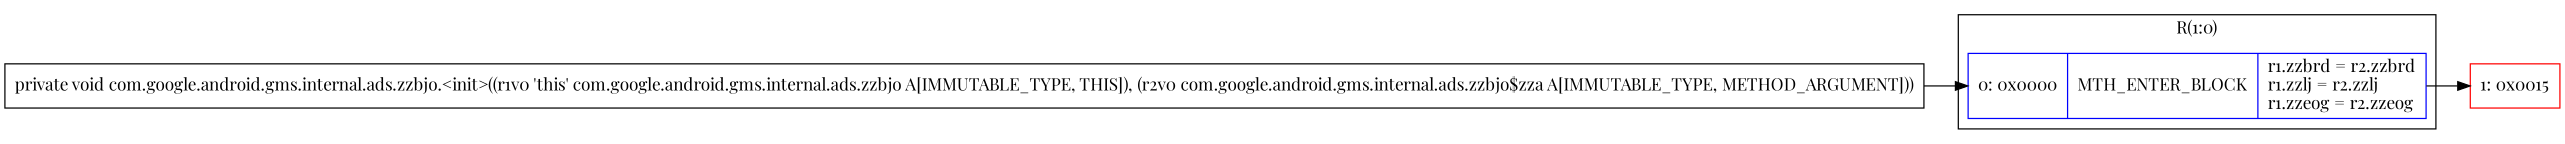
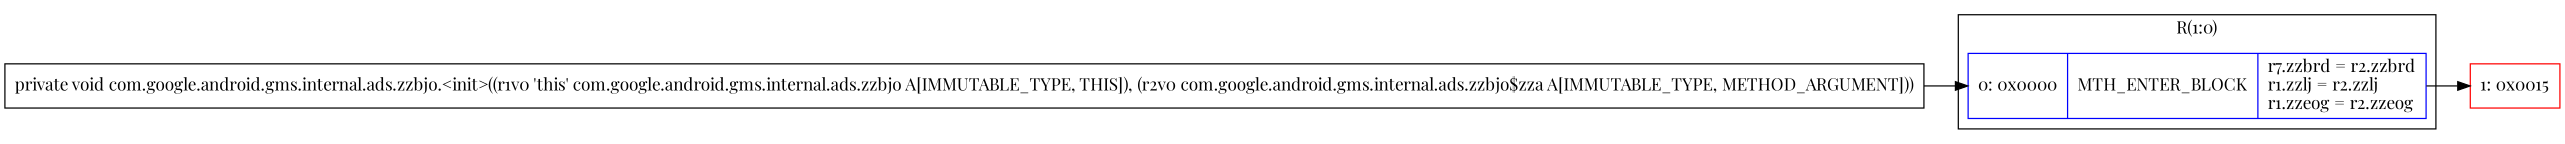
(2342, 67) -> (2342, 67)
